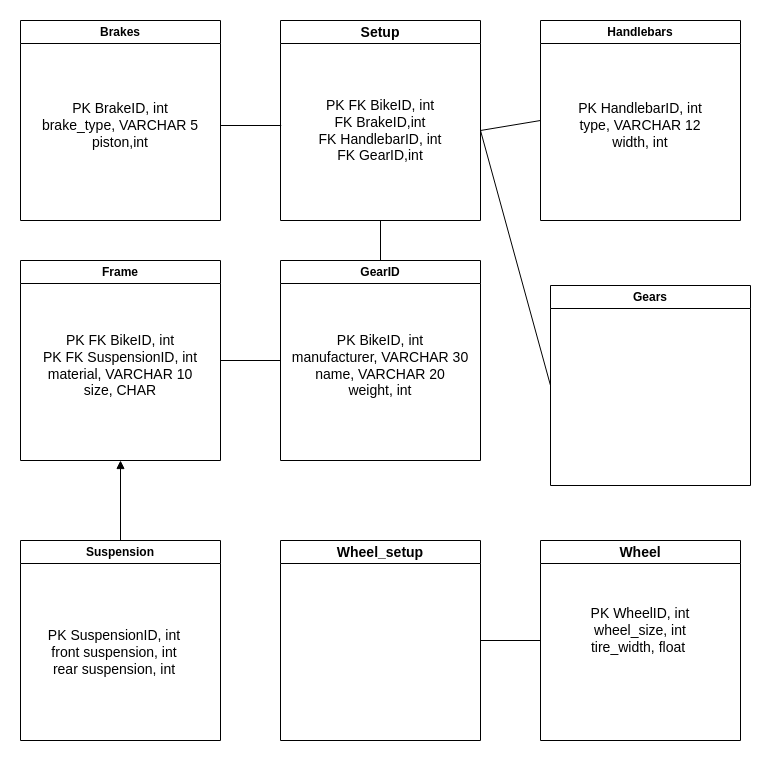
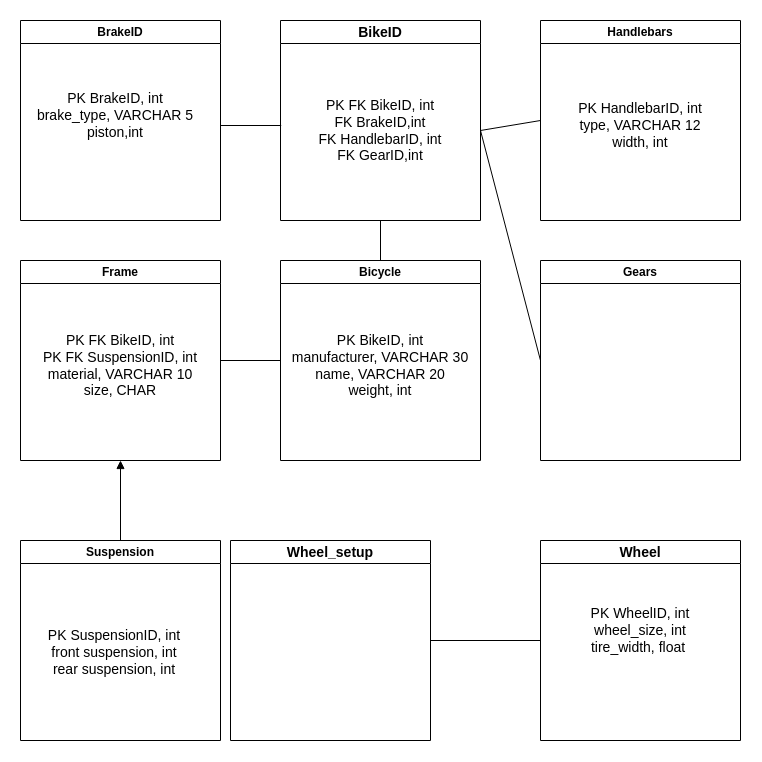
(121, 33) -> (121, 33)
(381, 33) -> (381, 33)
(121, 126) -> (116, 116)
(381, 273) -> (381, 273)
(651, 386) -> (641, 361)
(381, 641) -> (331, 641)
